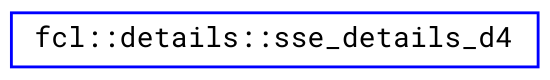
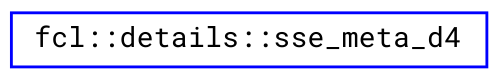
(275, 40) -> (249, 40)
